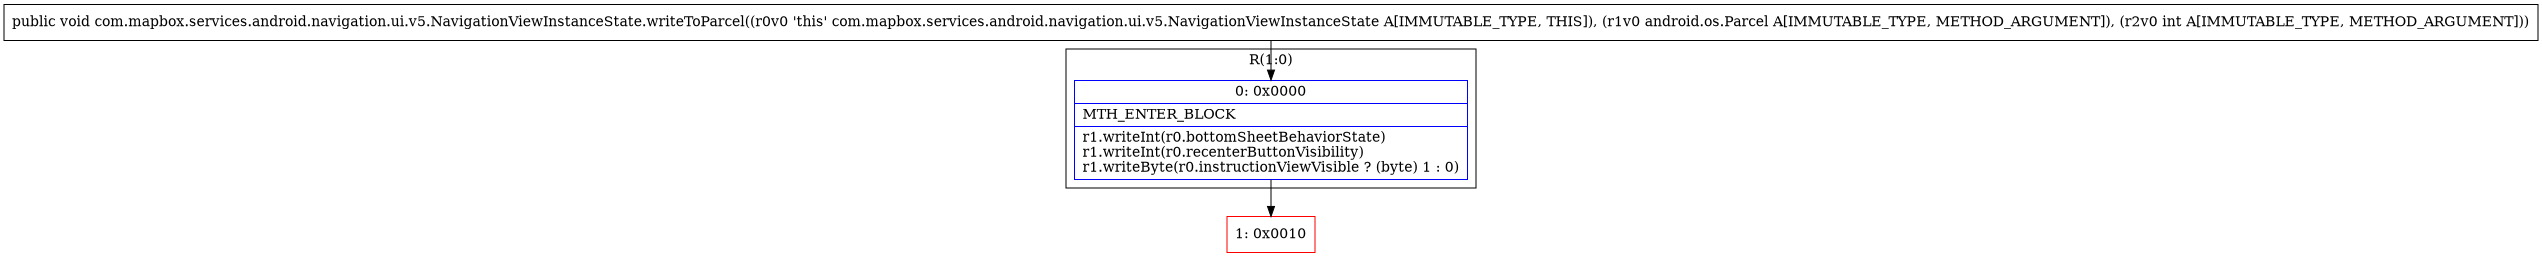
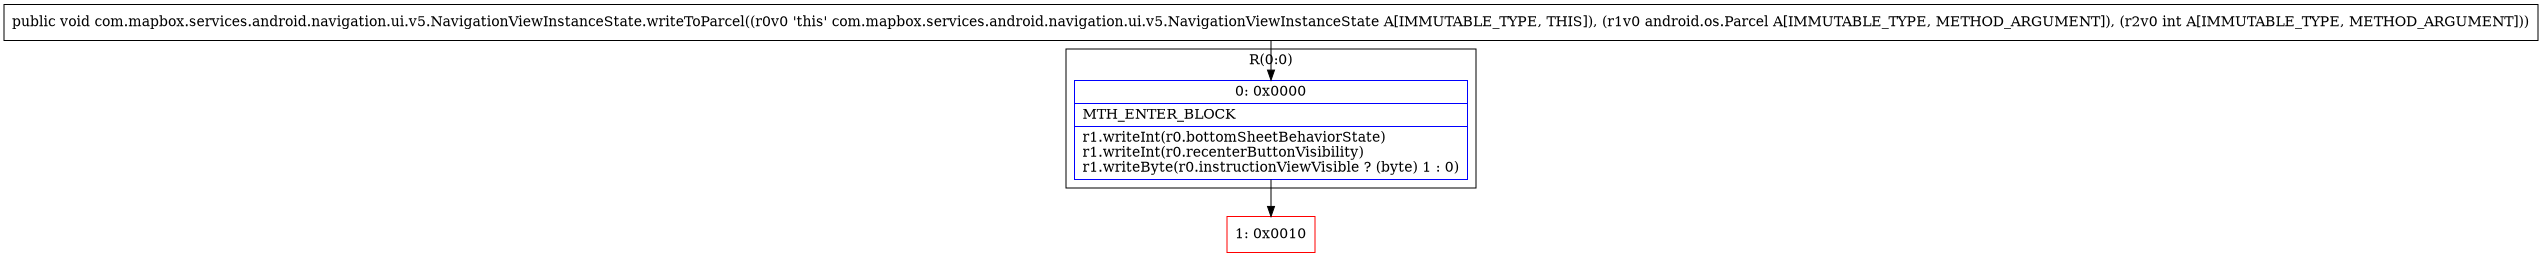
(1271, 60) -> (1271, 60)
